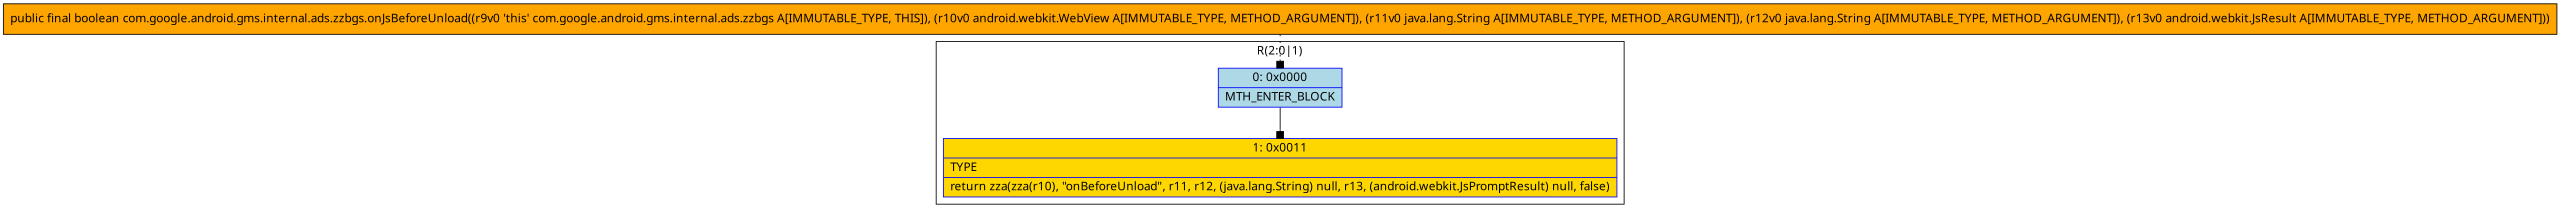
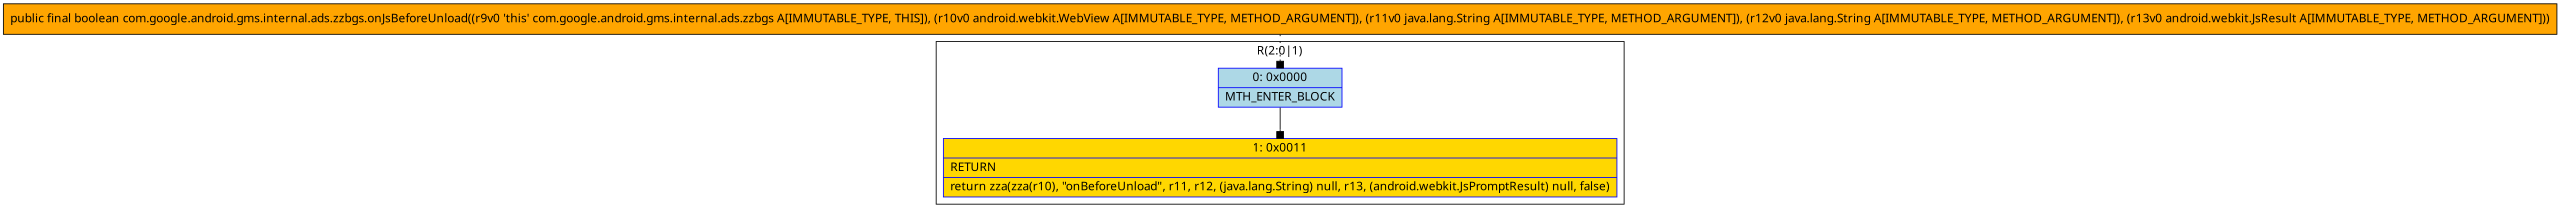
(964, 167) -> (973, 167)
